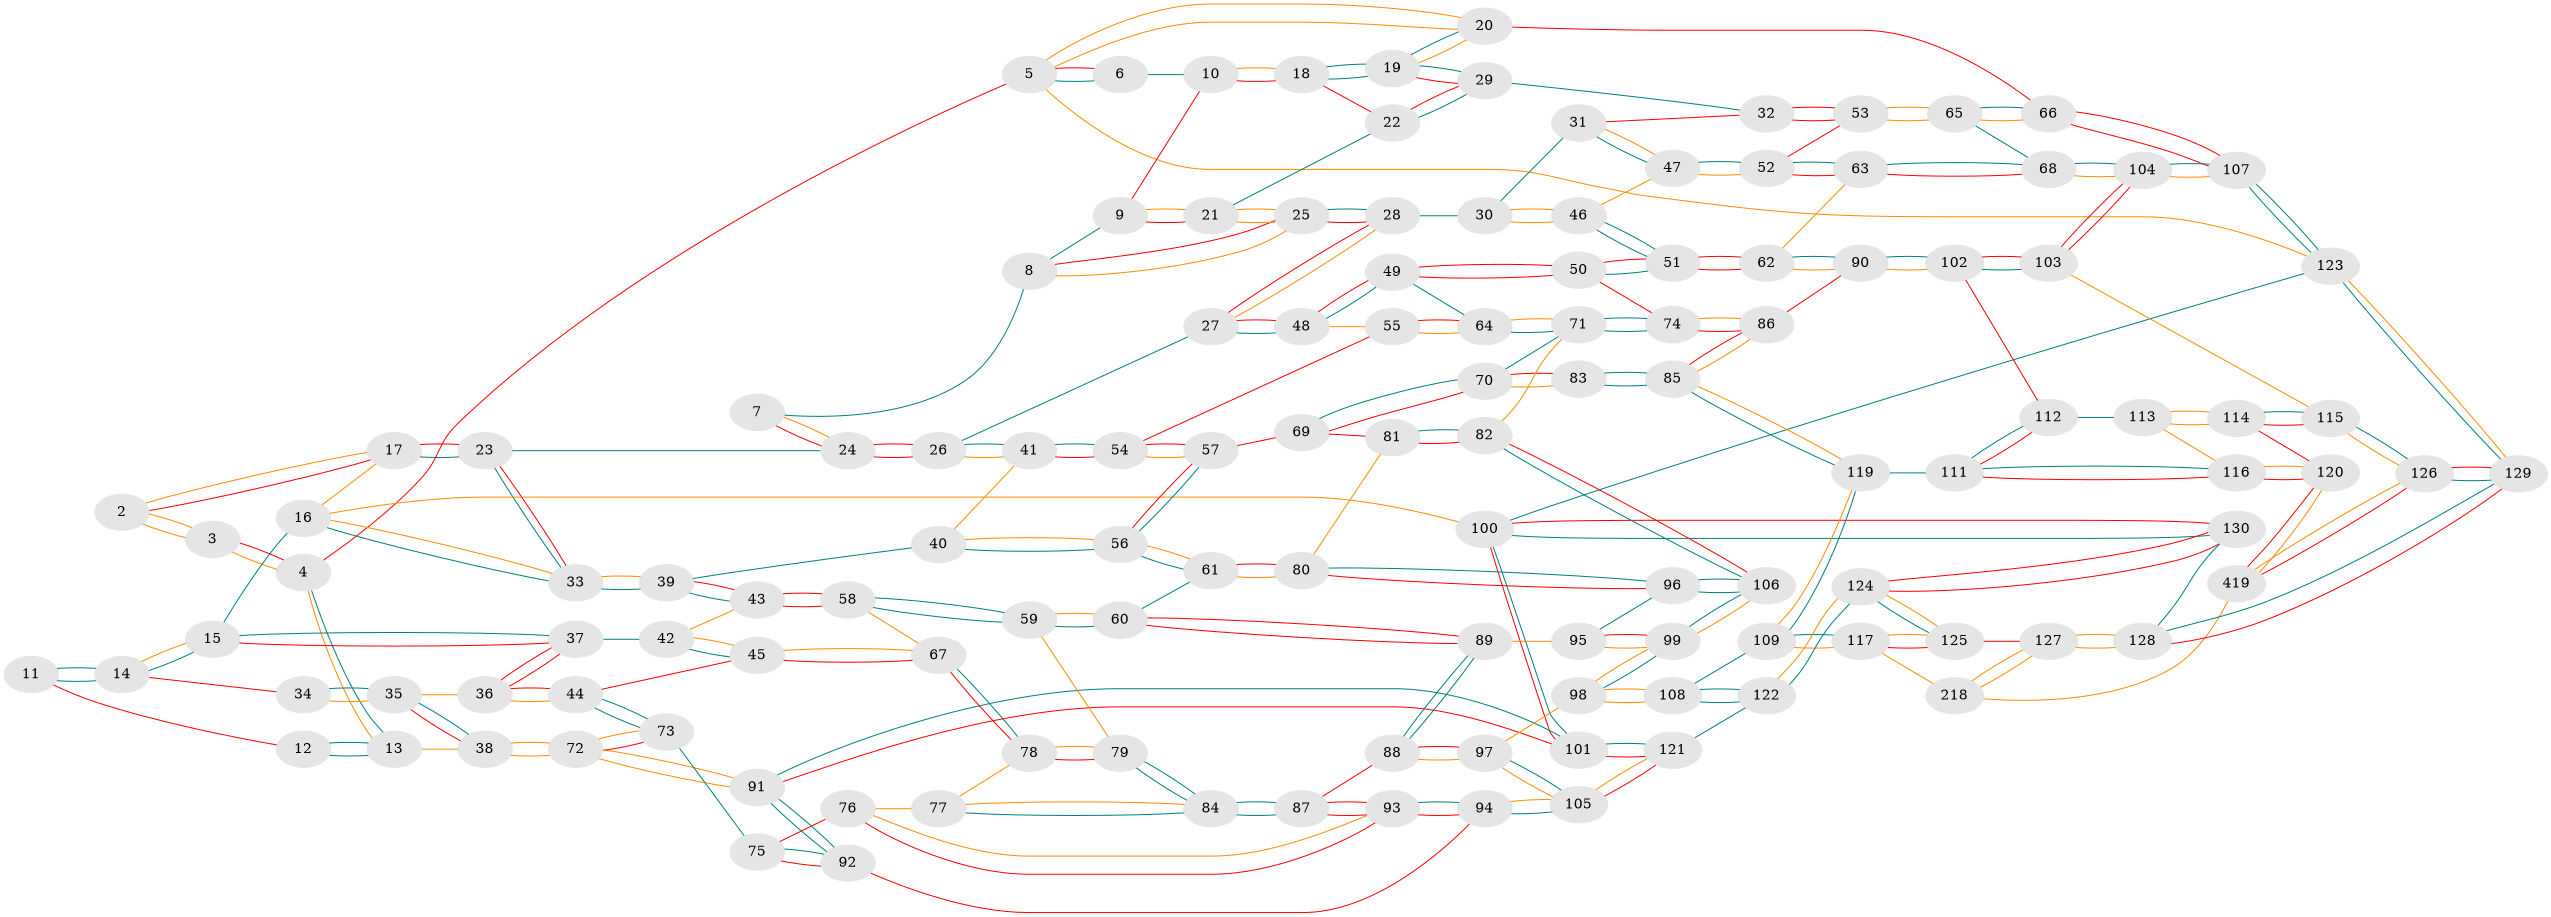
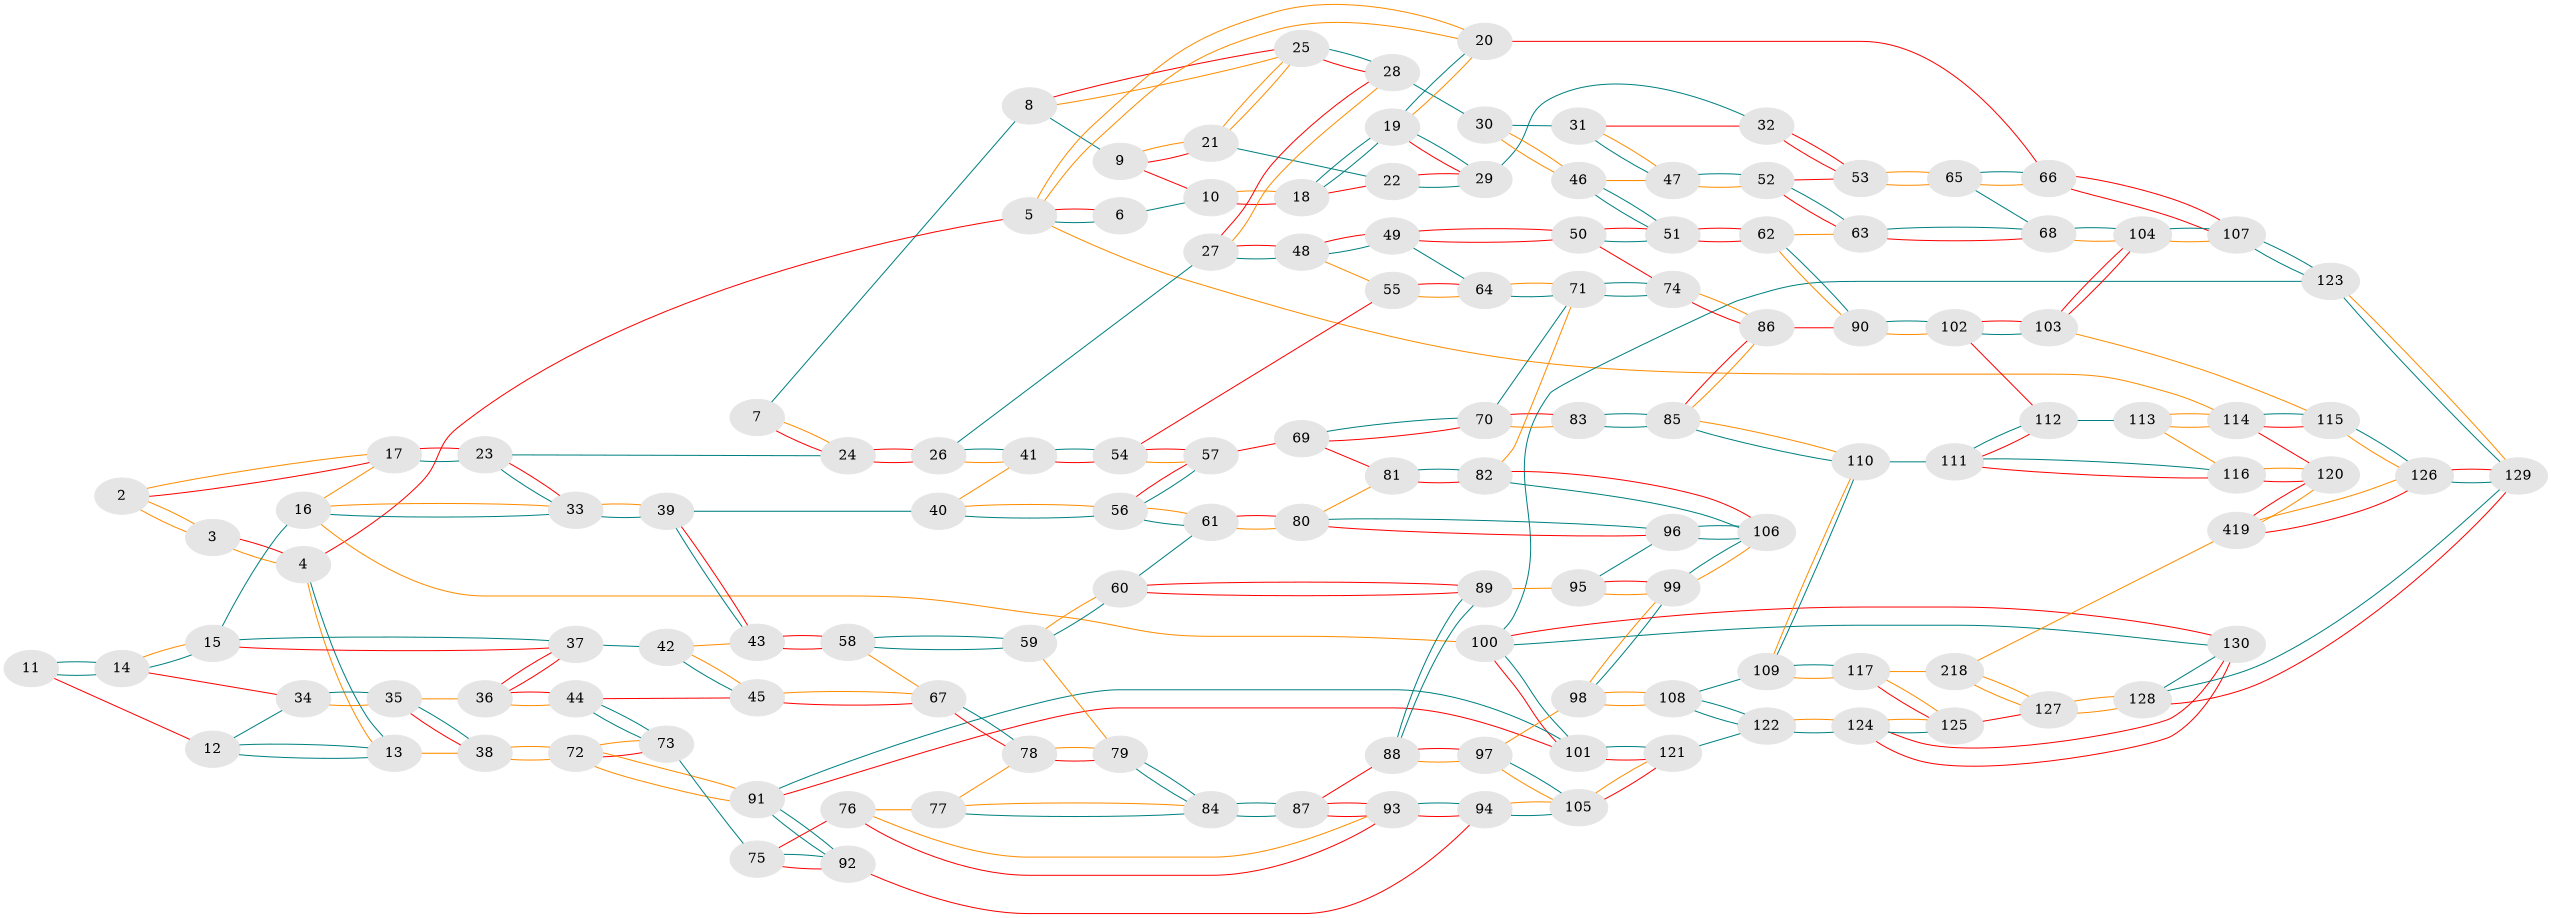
(1667, 199) -> (1625, 369)
(1861, 473) -> (1861, 462)
none -> (258, 724)
